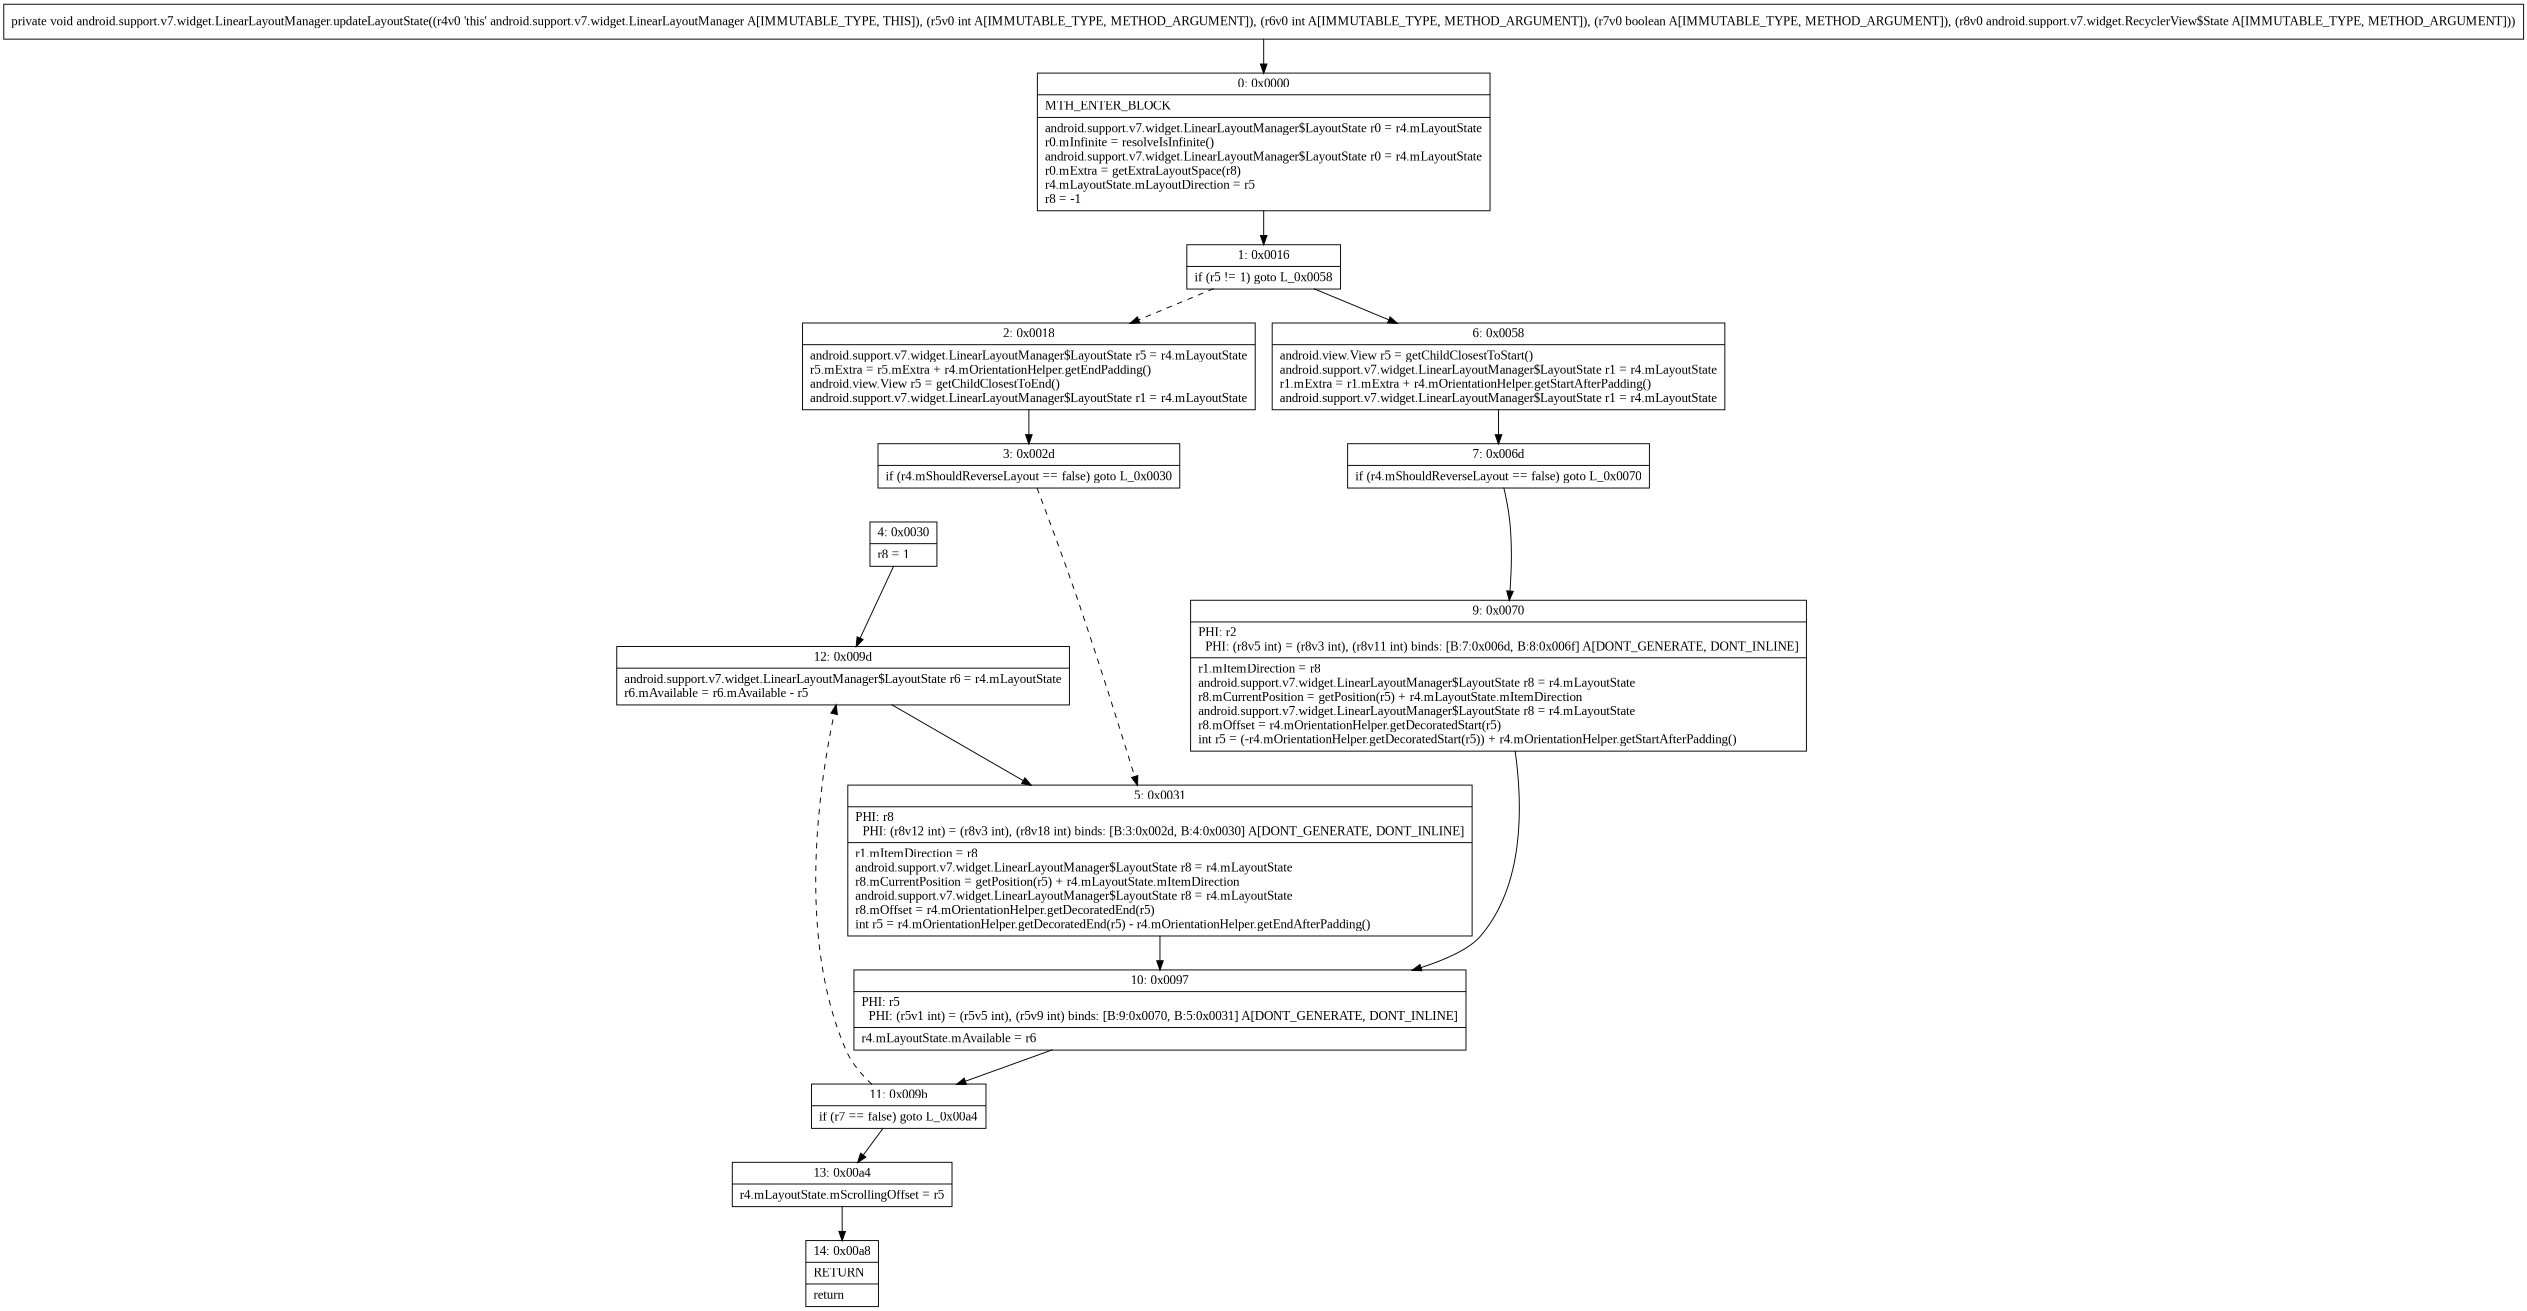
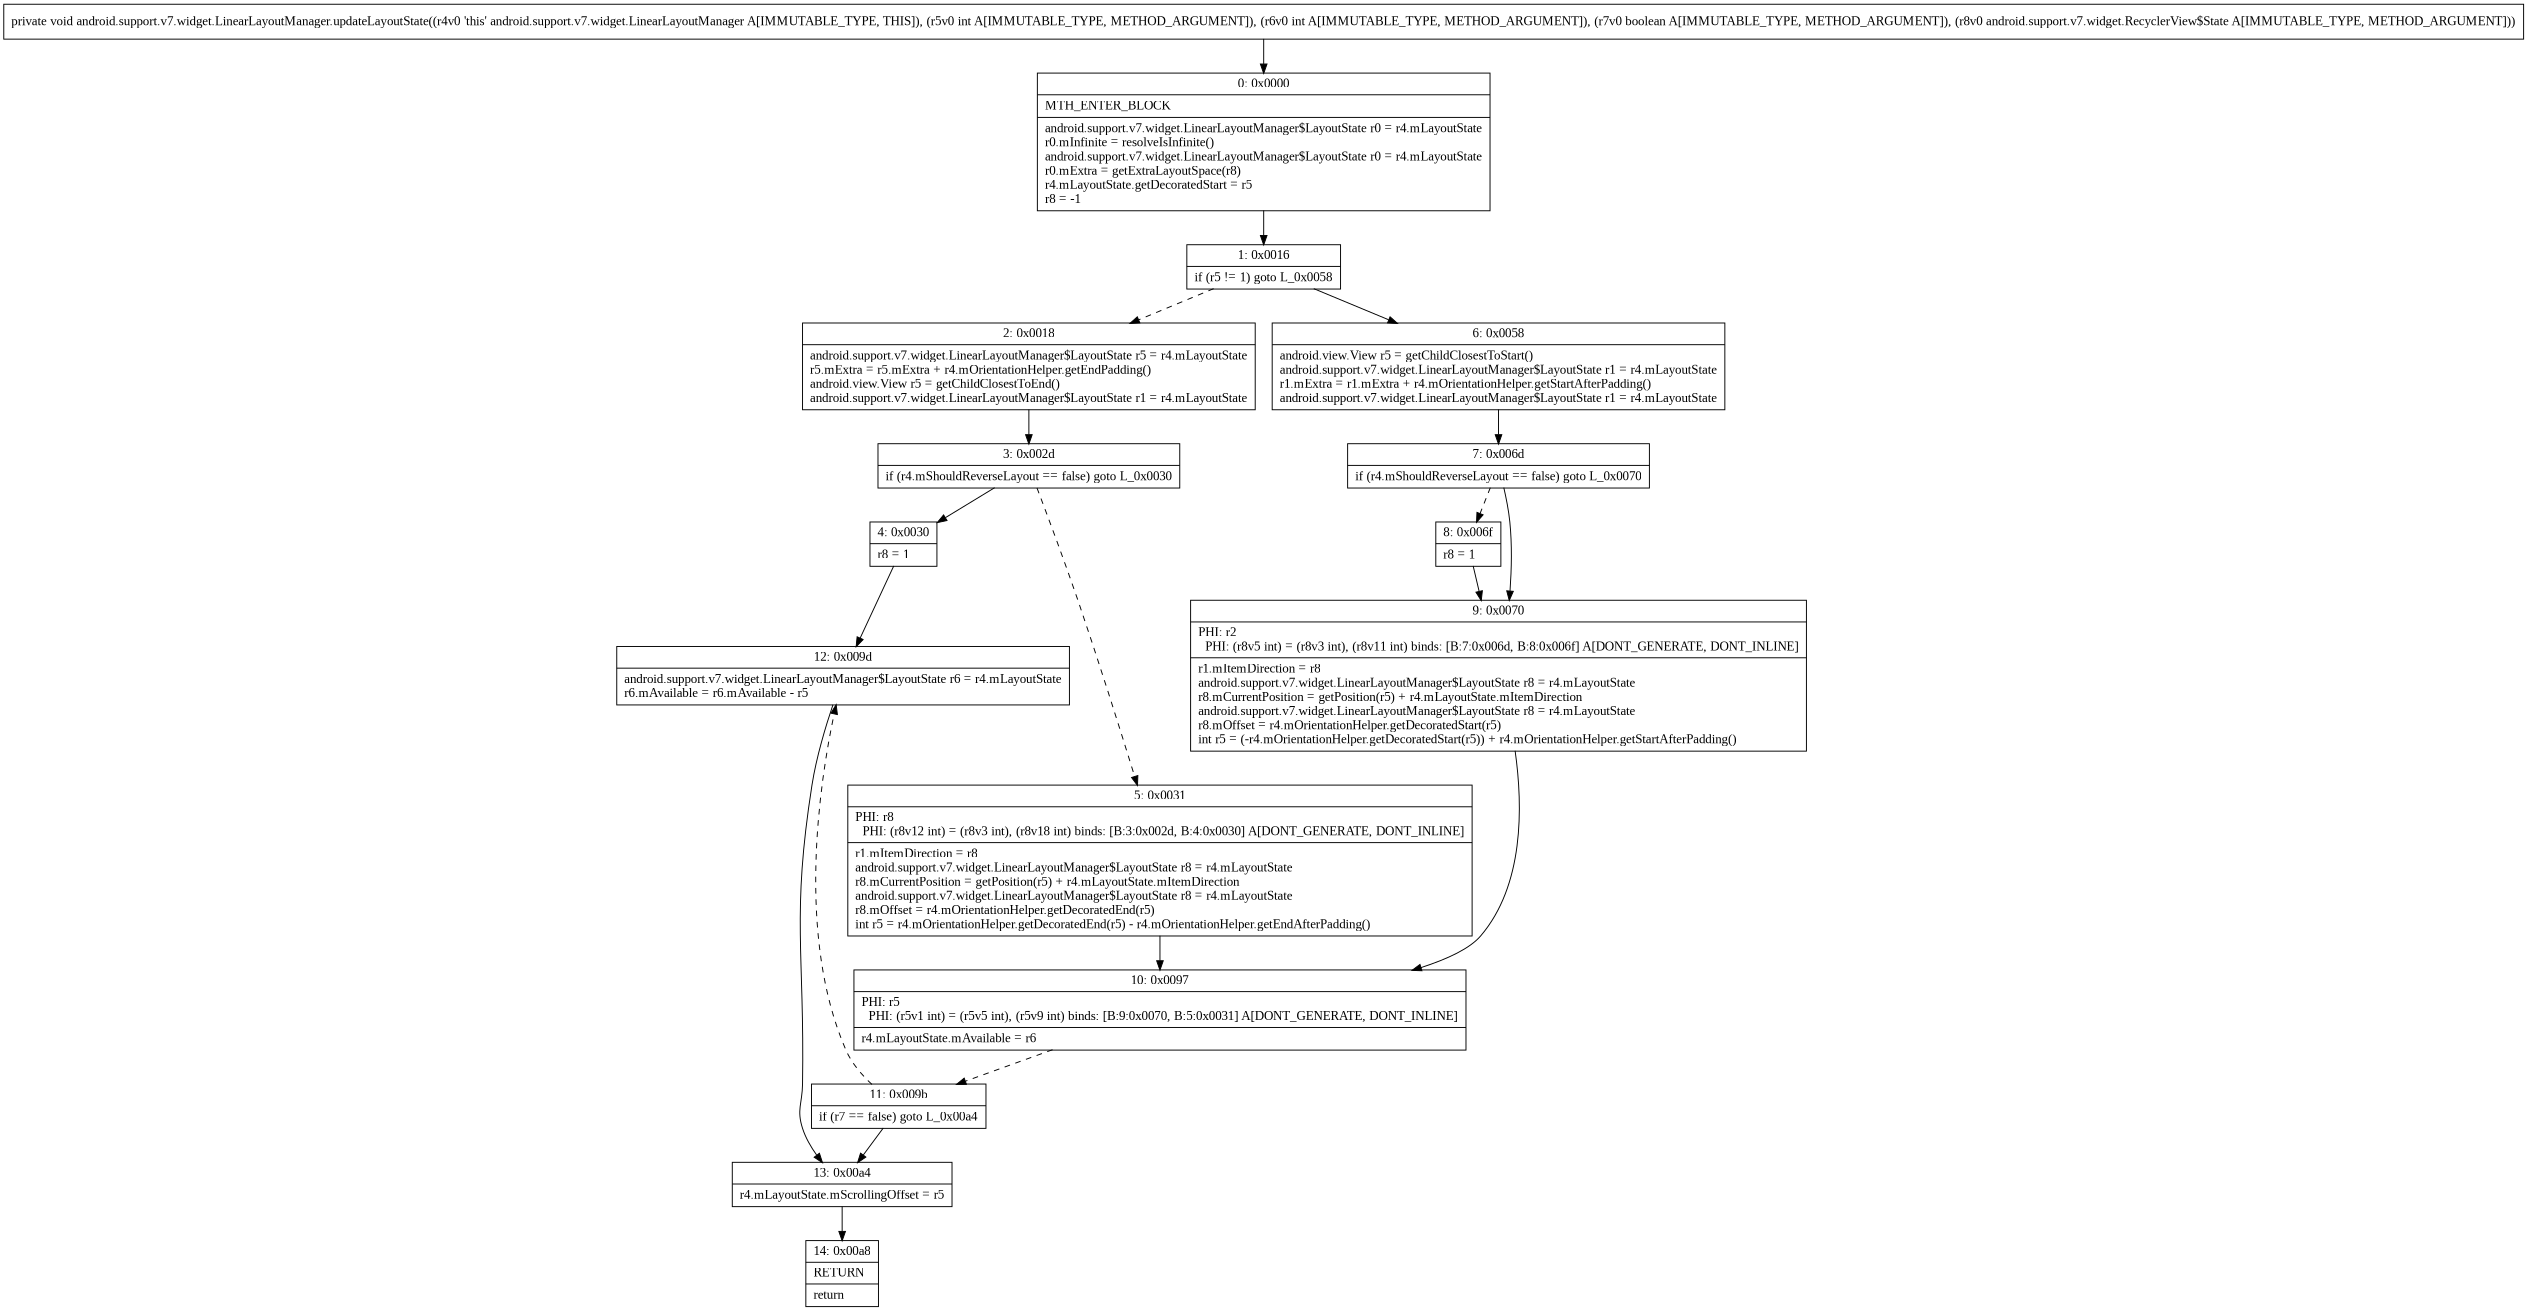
(1150, 185) -> (1149, 185)
none -> (970, 503)
none -> (1468, 544)
(957, 743) -> (800, 930)
(1009, 1065) -> (1009, 1065)
